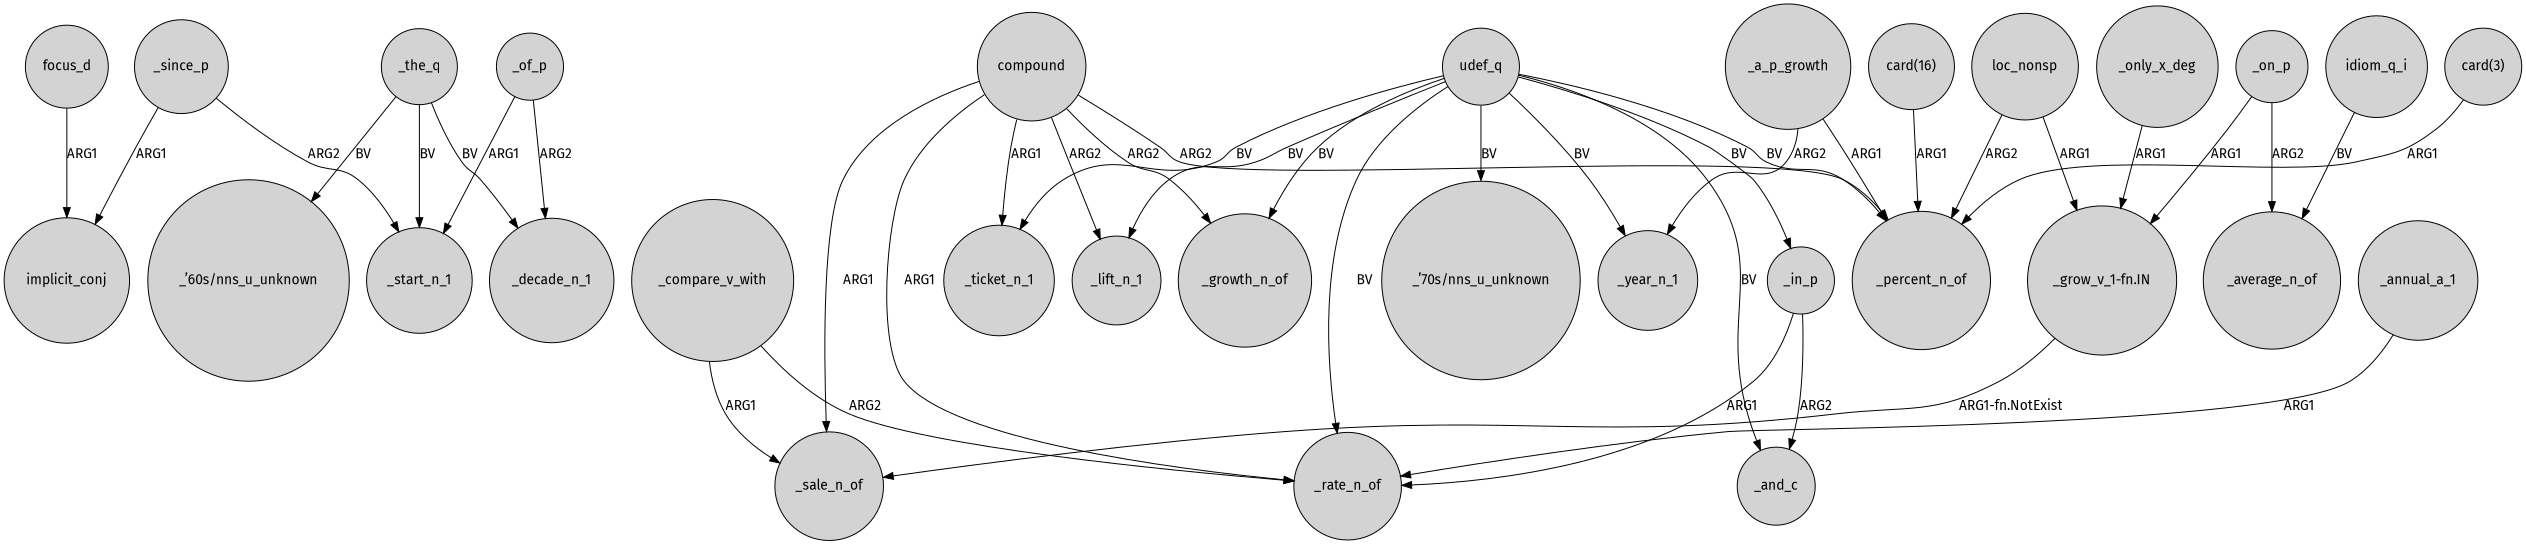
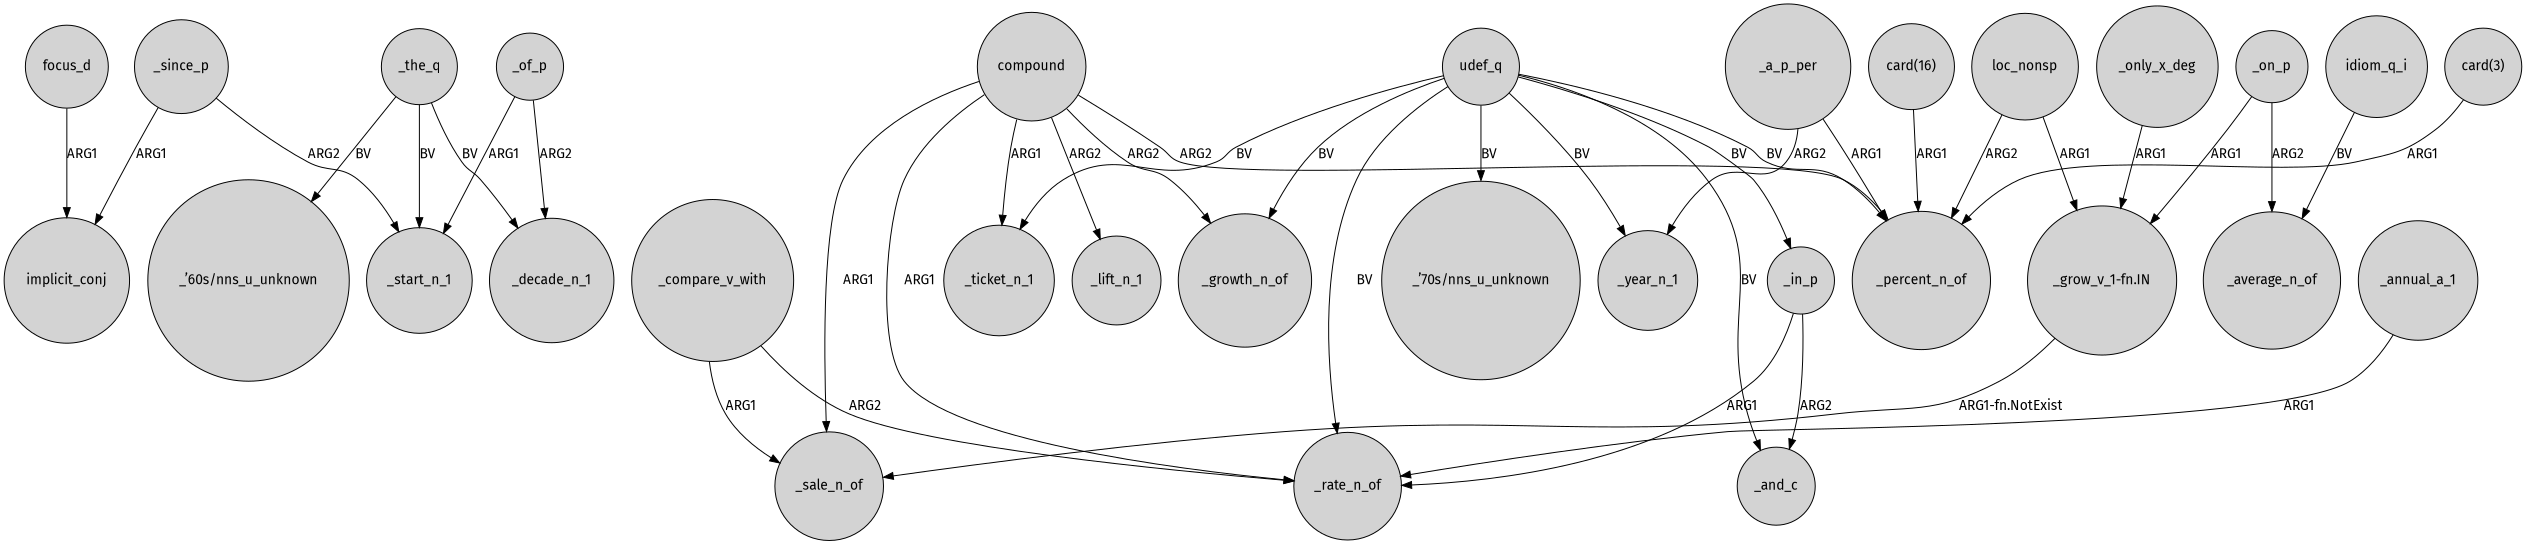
(1788, 67) -> (1788, 67)
(1280, 150) -> none
